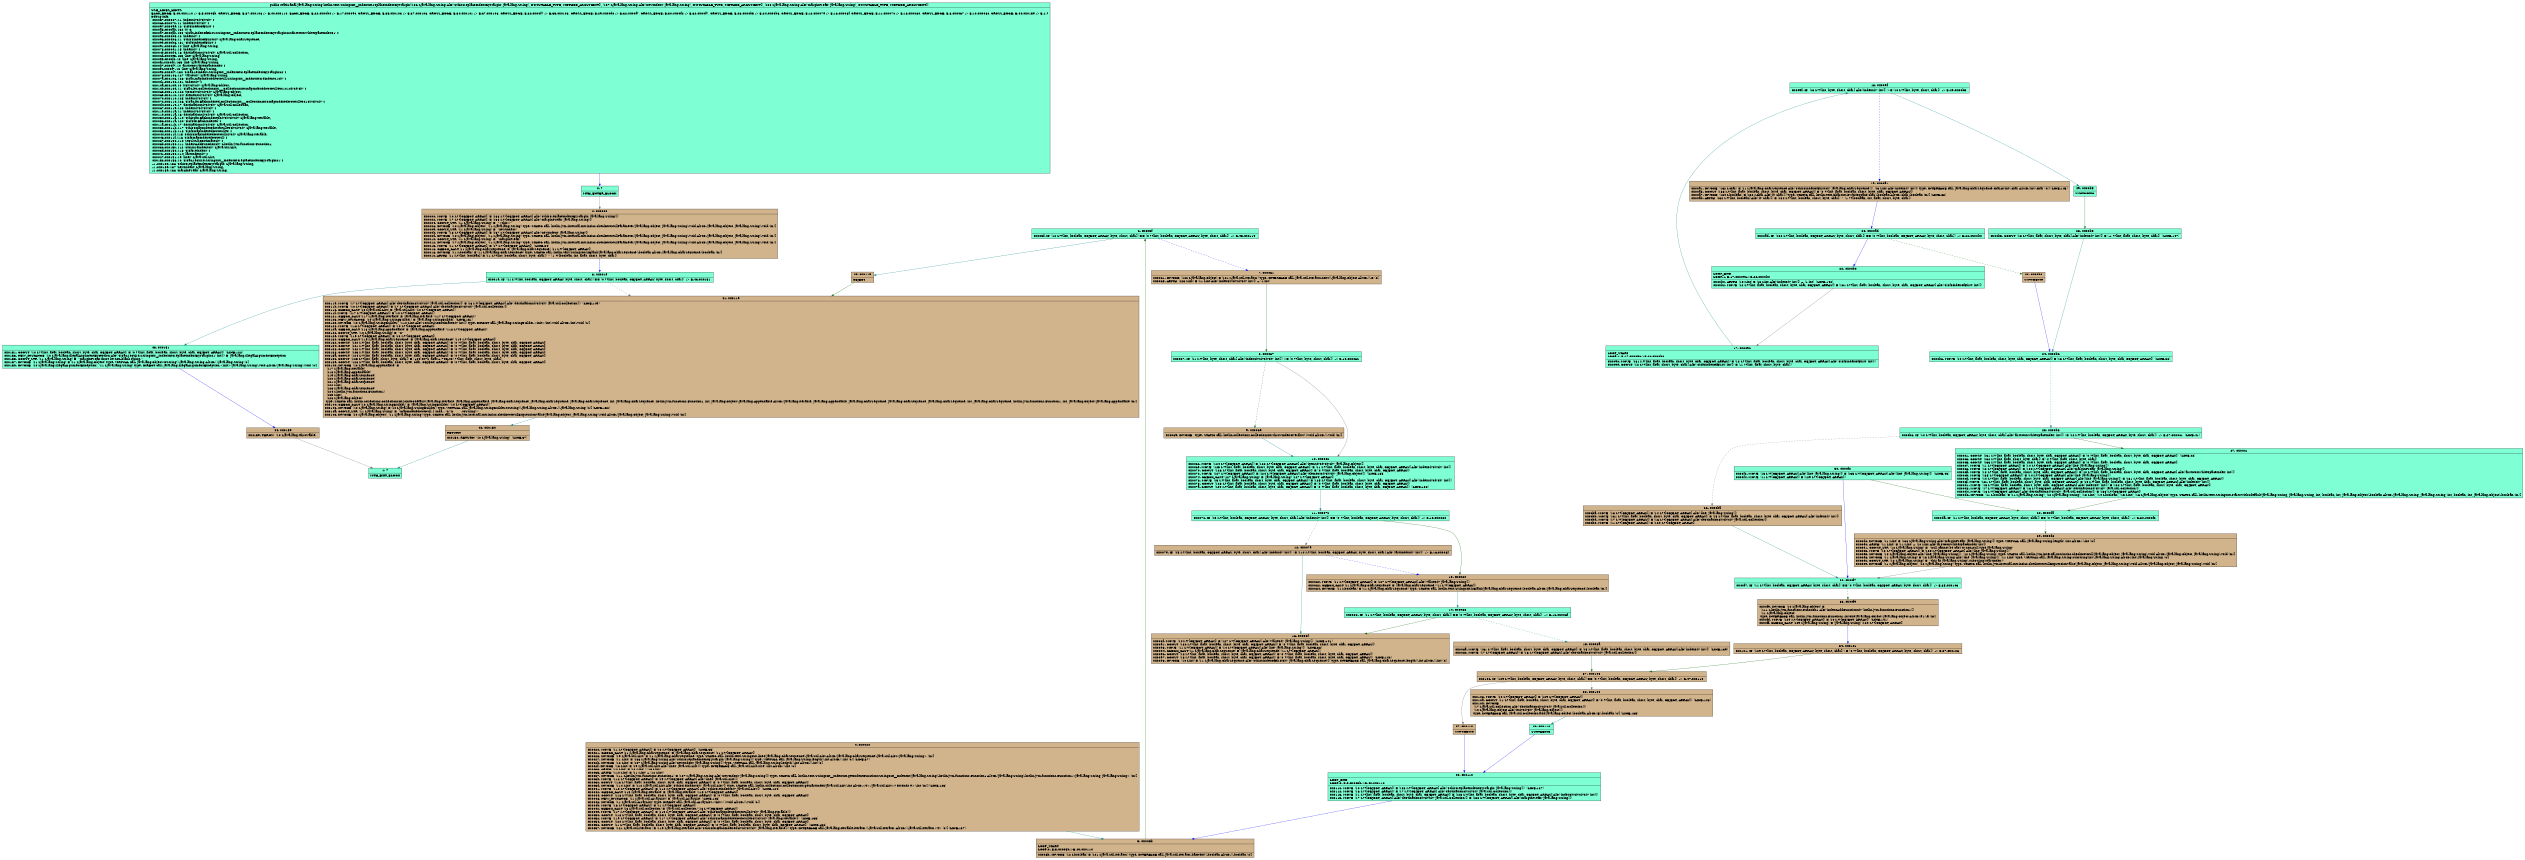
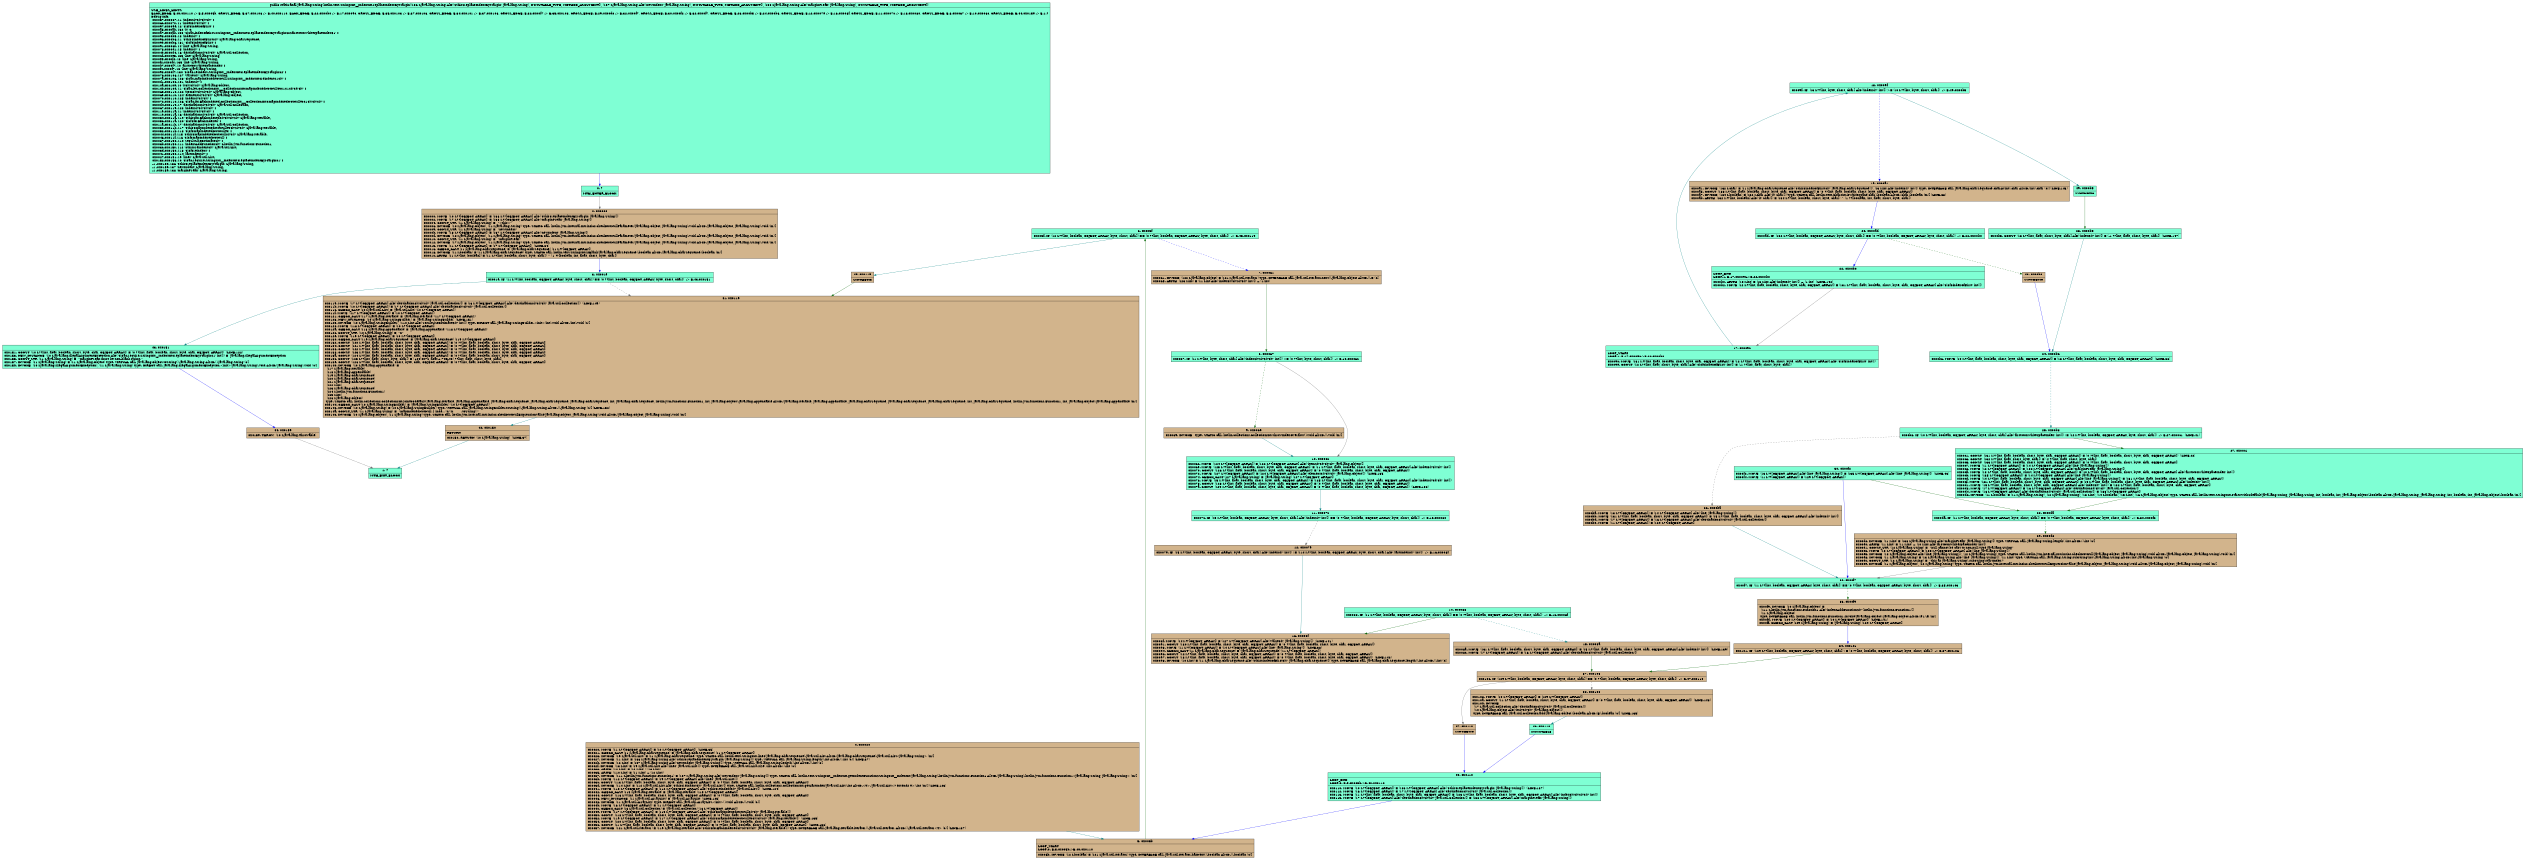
(859, 280) -> (863, 280)
(1458, 583) -> none
(1541, 732) -> (1542, 732)
